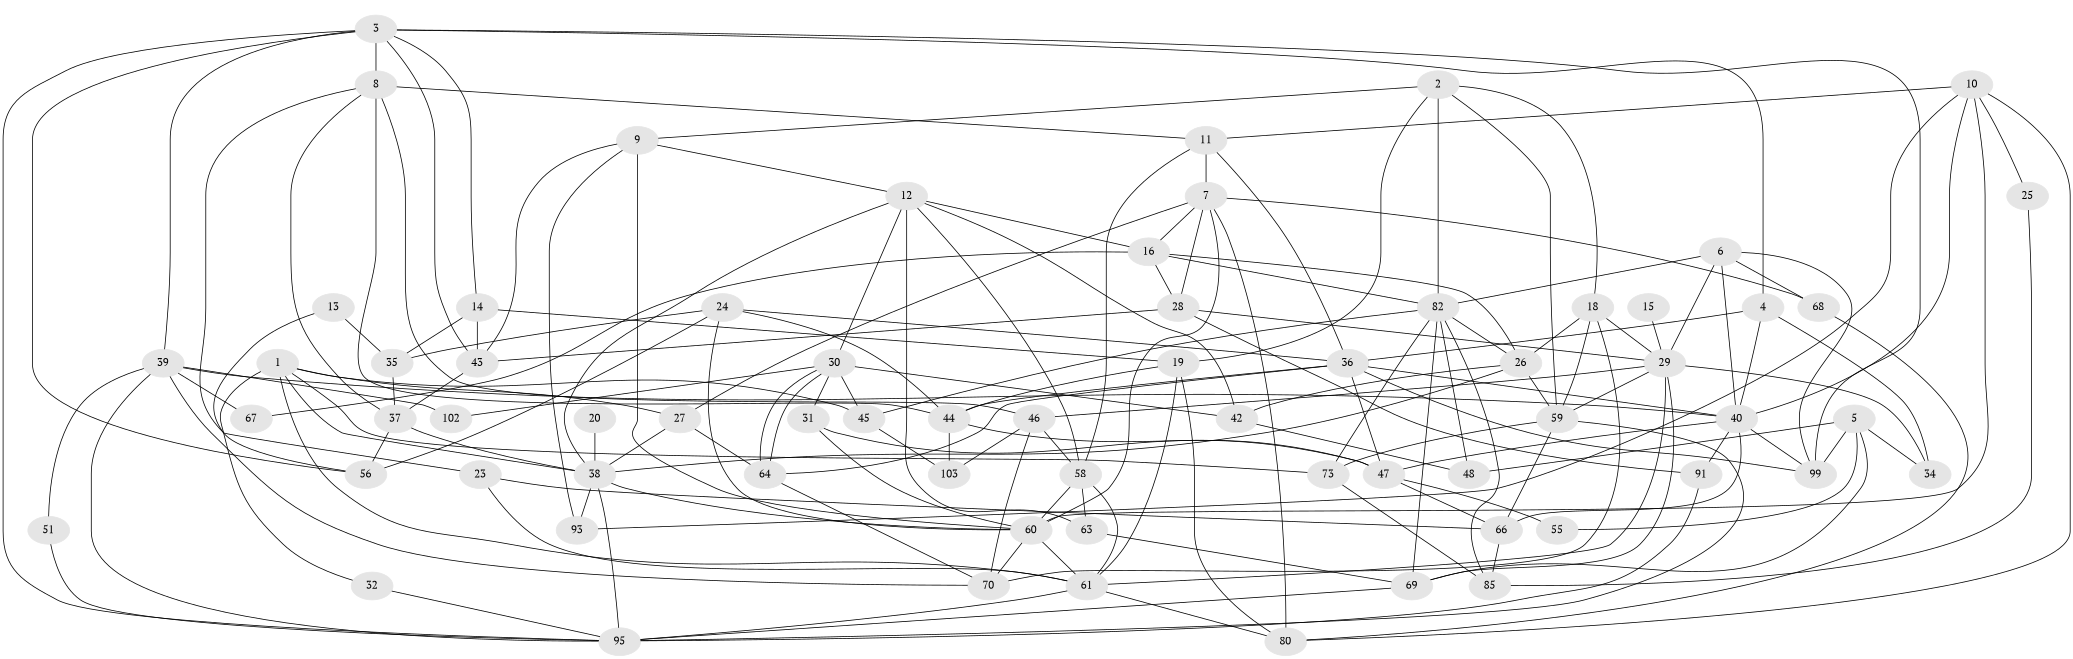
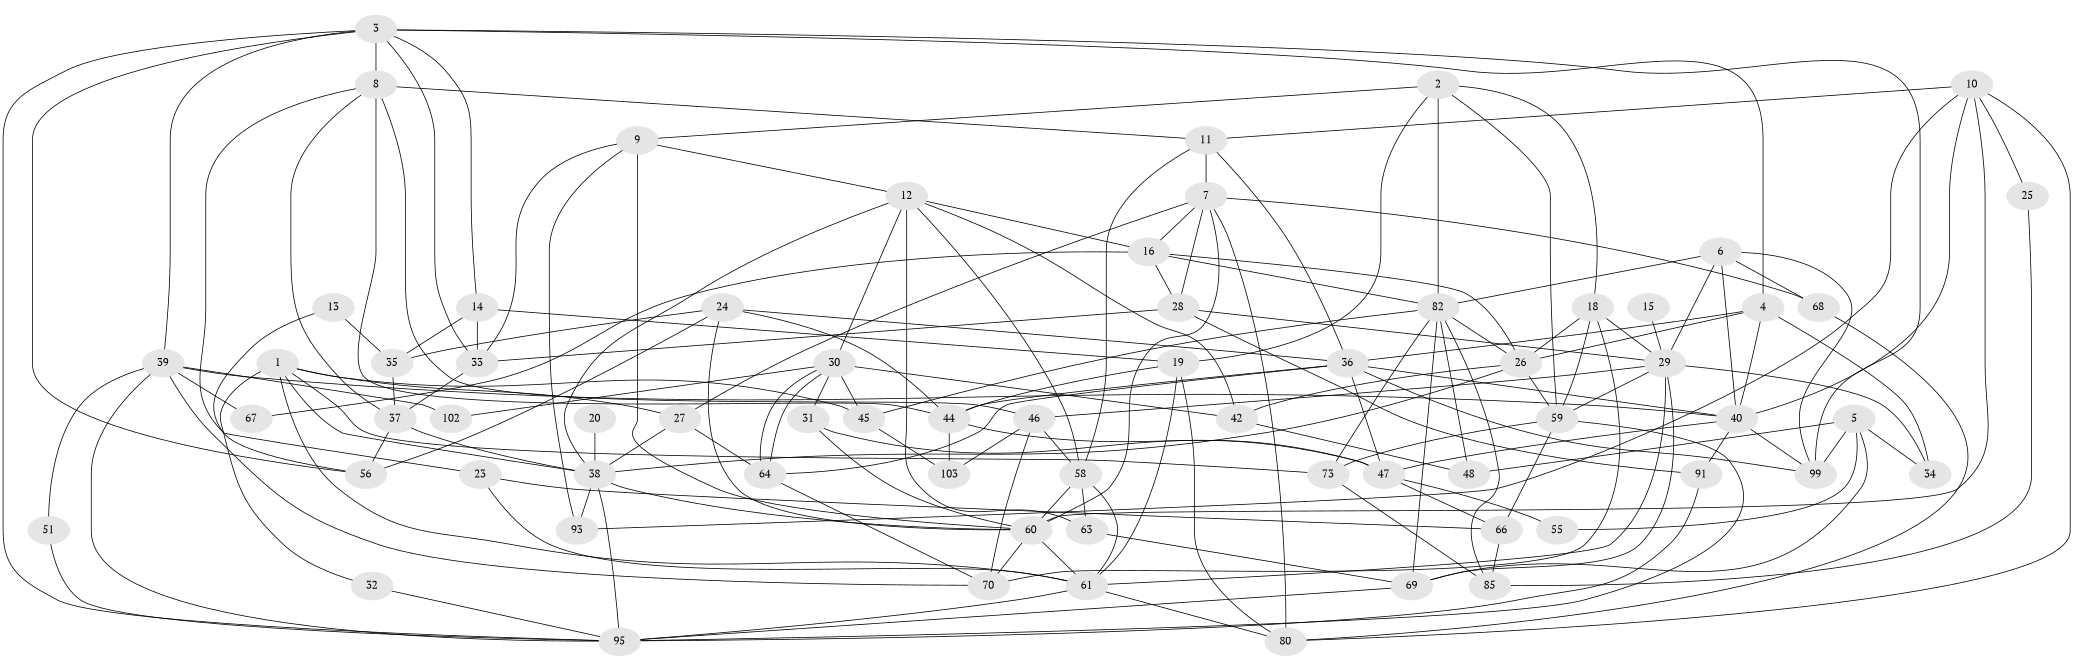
none -> (1642, 335)
(477, 363) -> (477, 363)
(1701, 502) -> none
